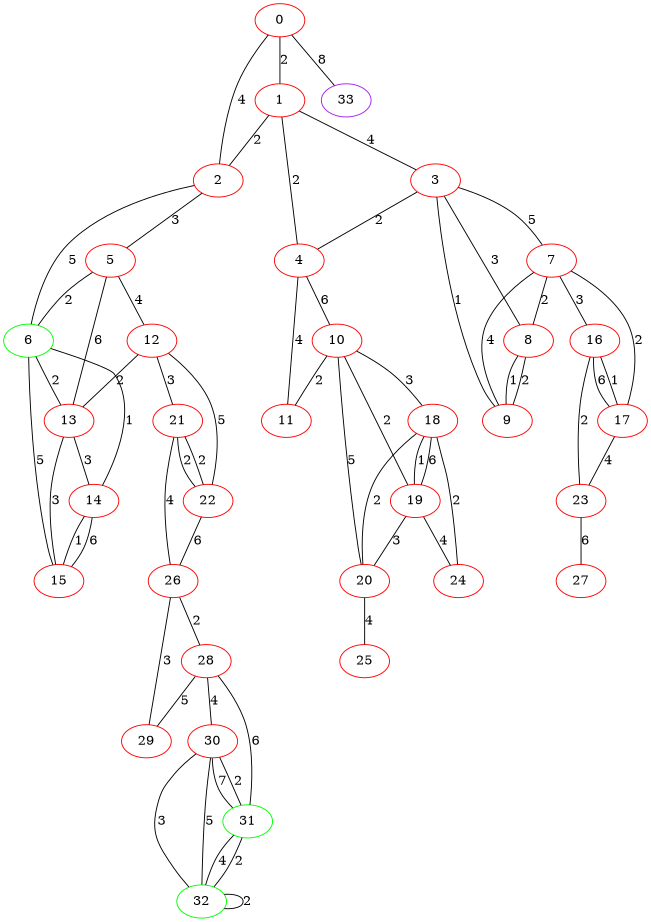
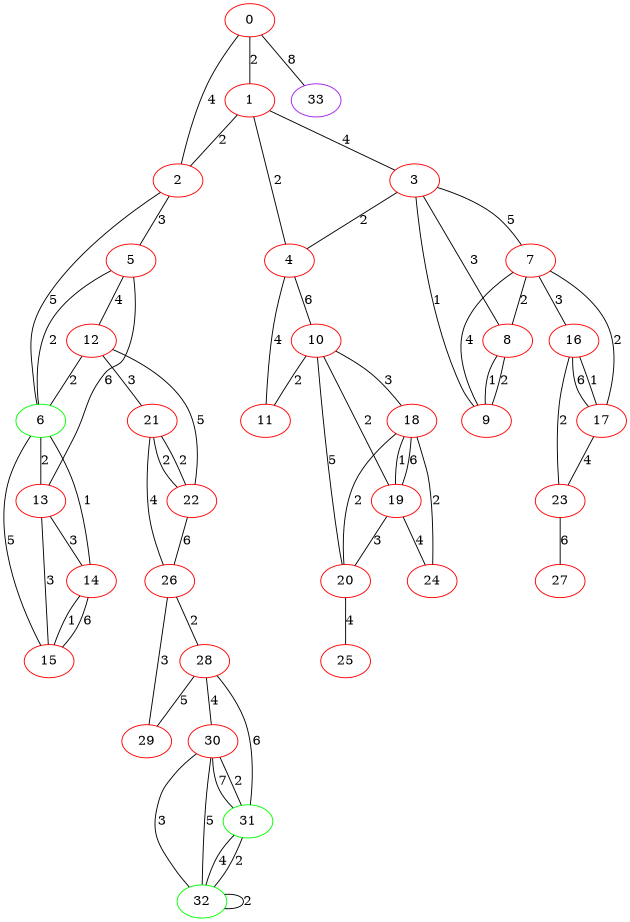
(111, 381) -> (66, 381)
